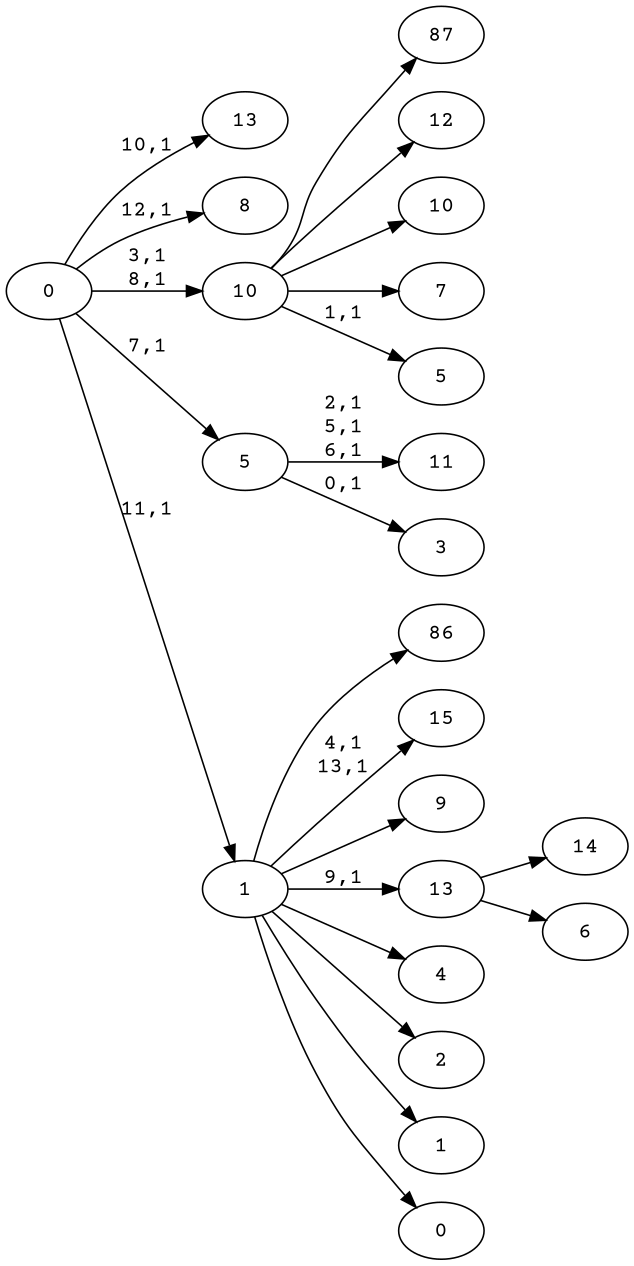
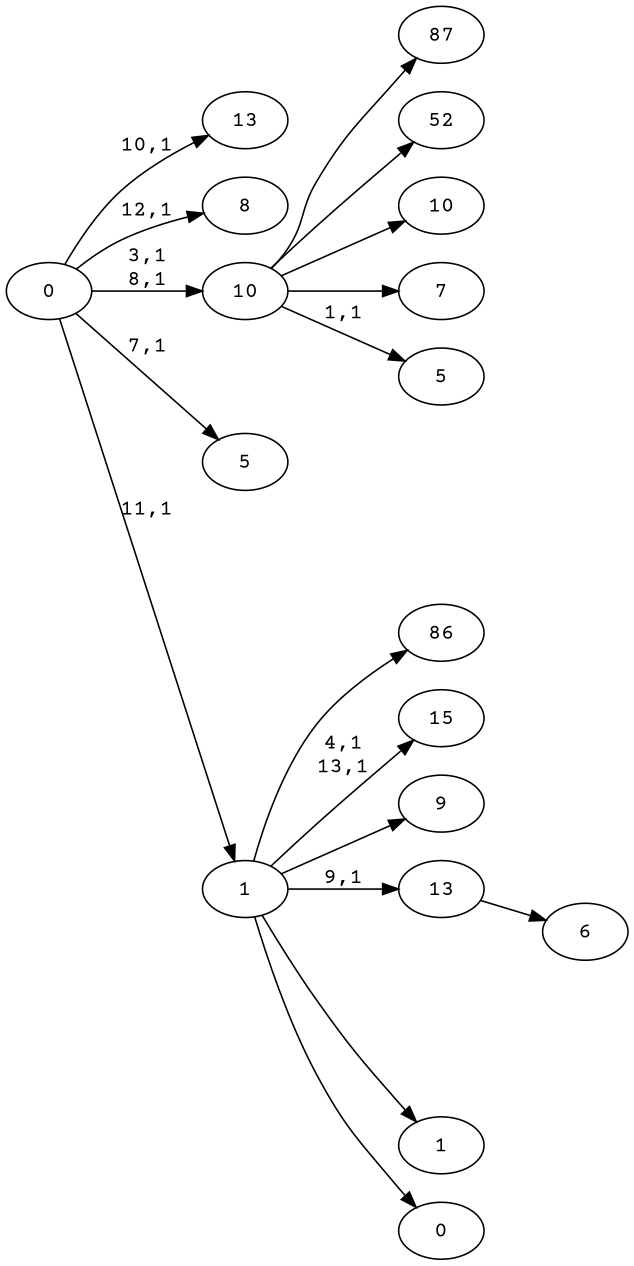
(441, 120) -> (441, 120)
(441, 462) -> none
(441, 547) -> none
(585, 846) -> none
(441, 974) -> none
(441, 1060) -> none
